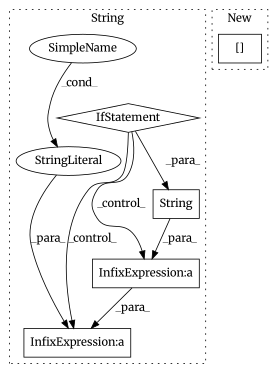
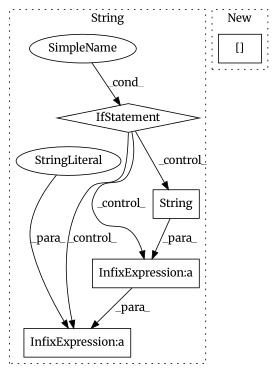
(51, 99) -> (104, 81)
(183, 161) -> (183, 161)
